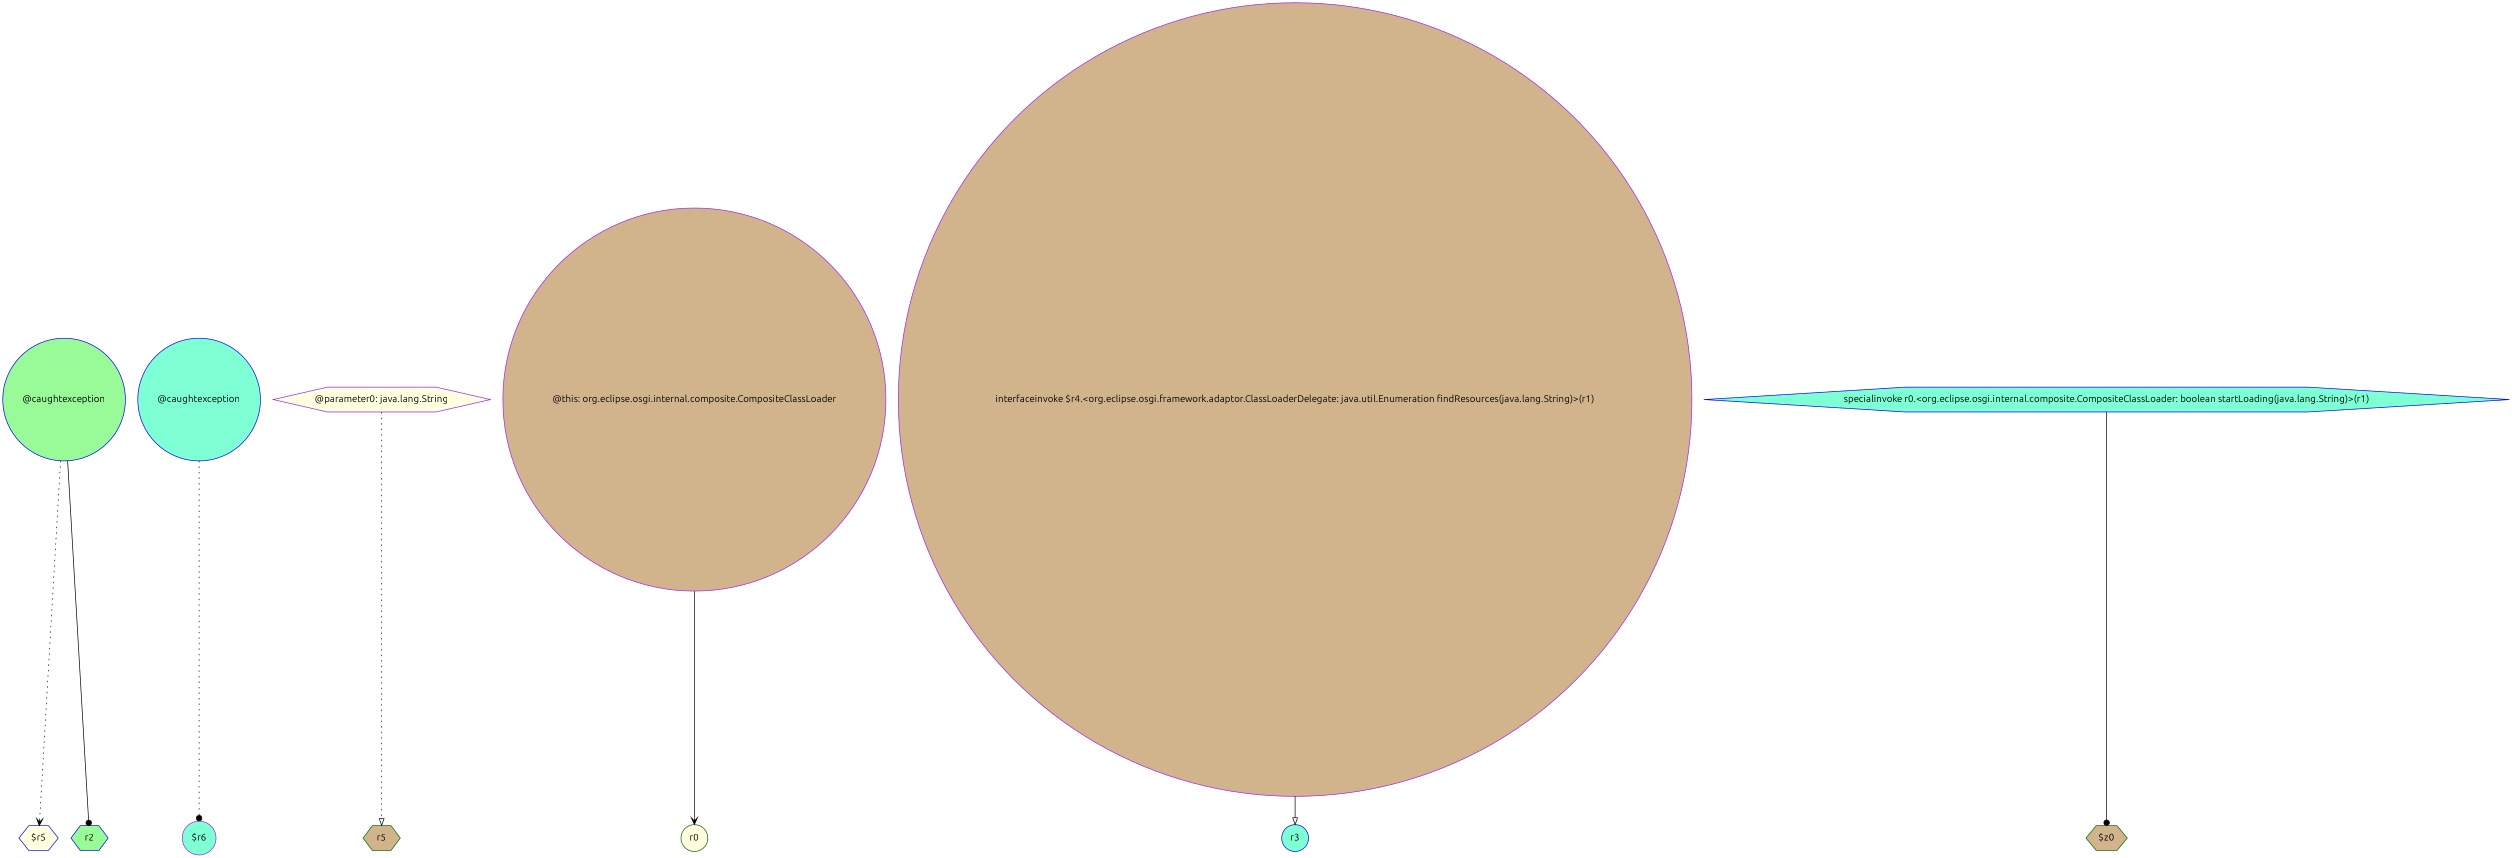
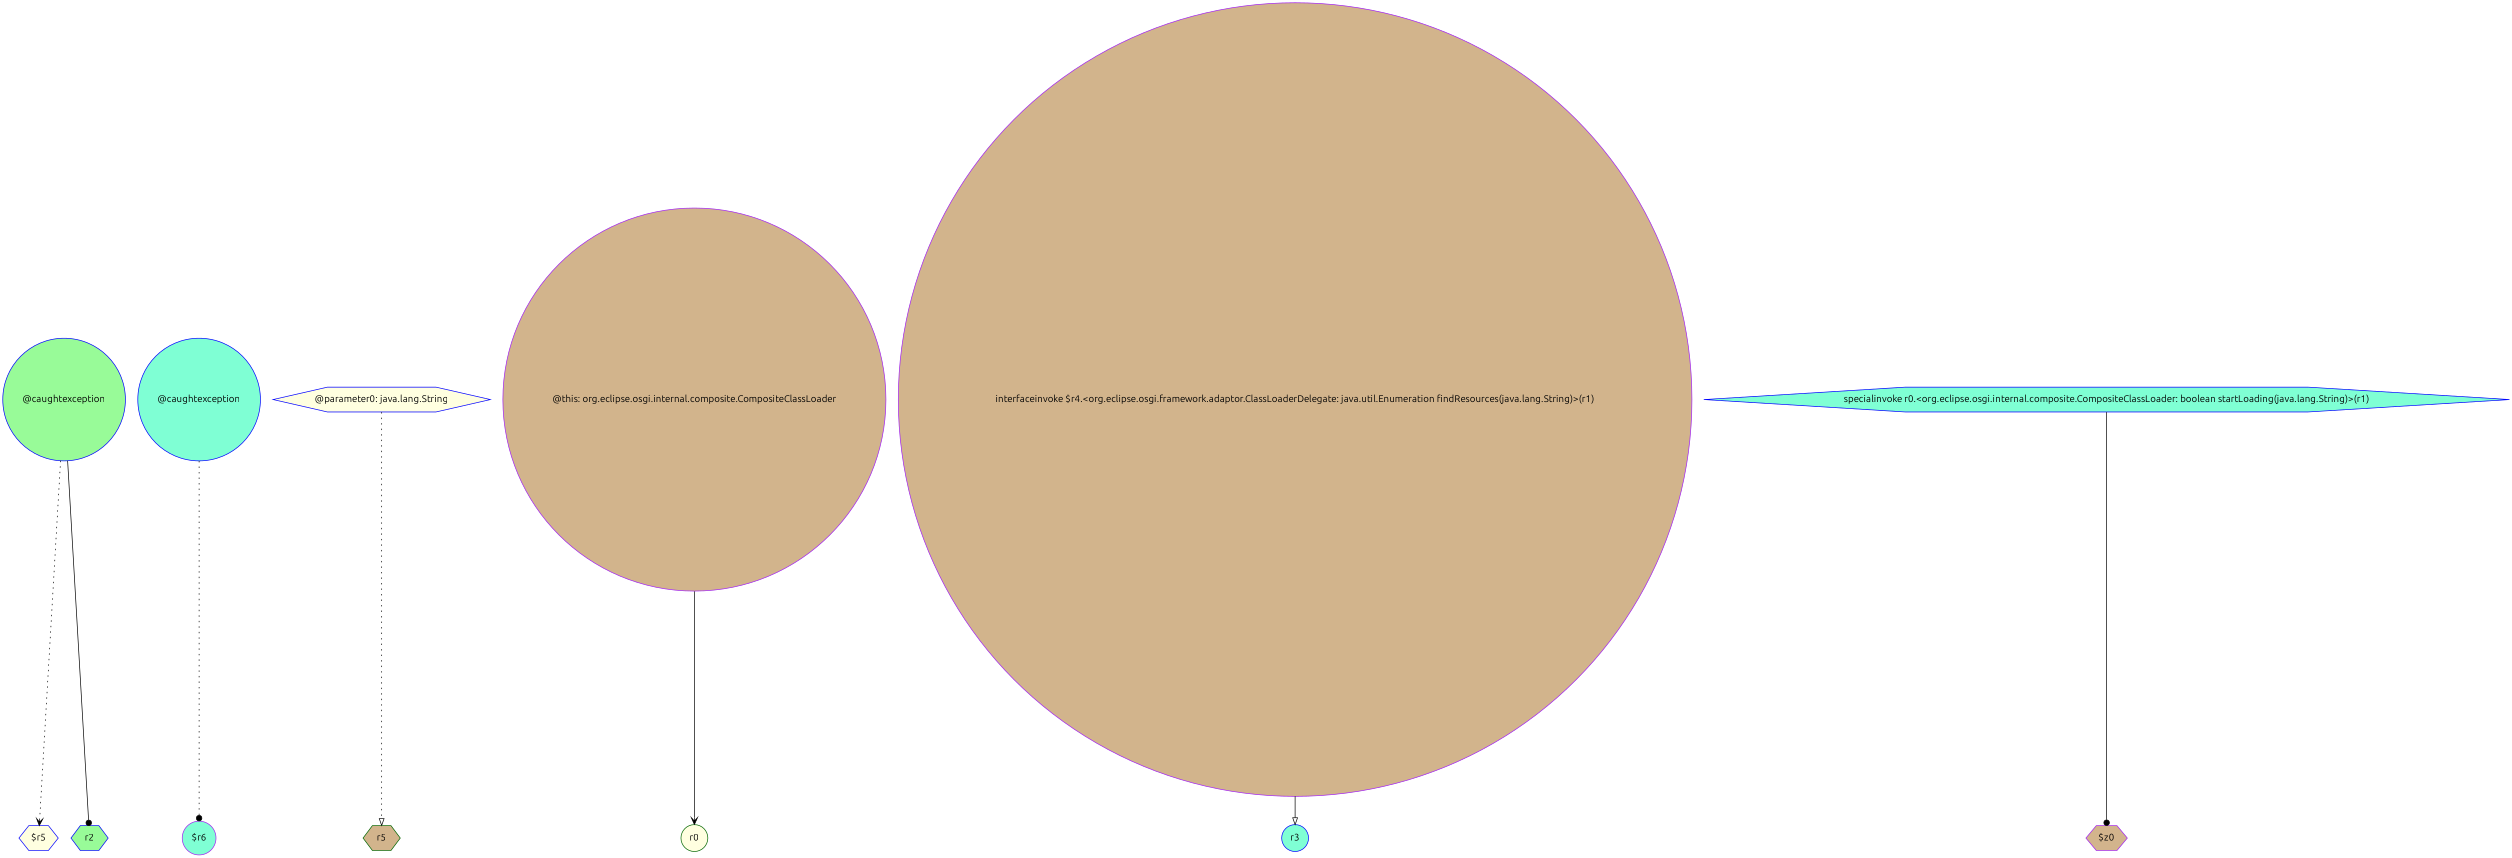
(382, 400) -> (382, 400)
(2107, 838) -> (2107, 838)
